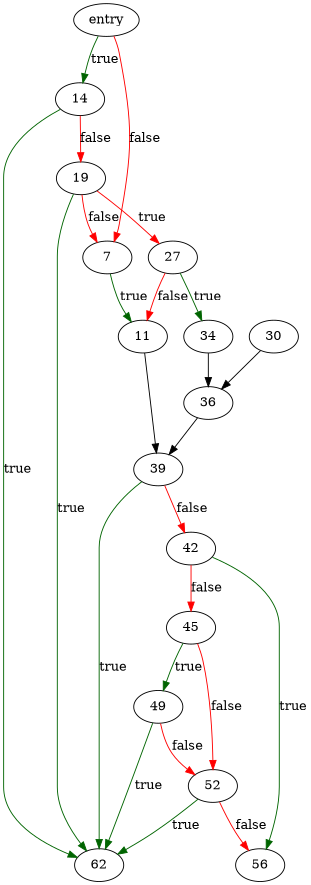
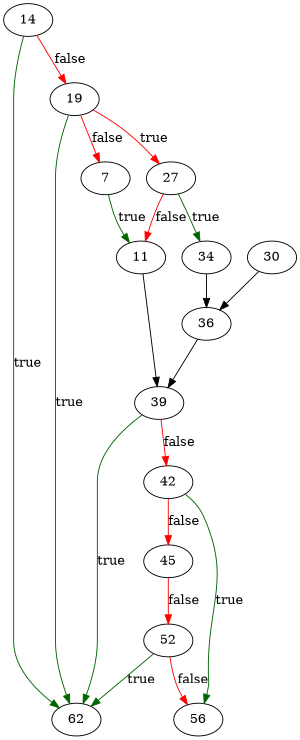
(106, 20) -> none
(158, 707) -> none
